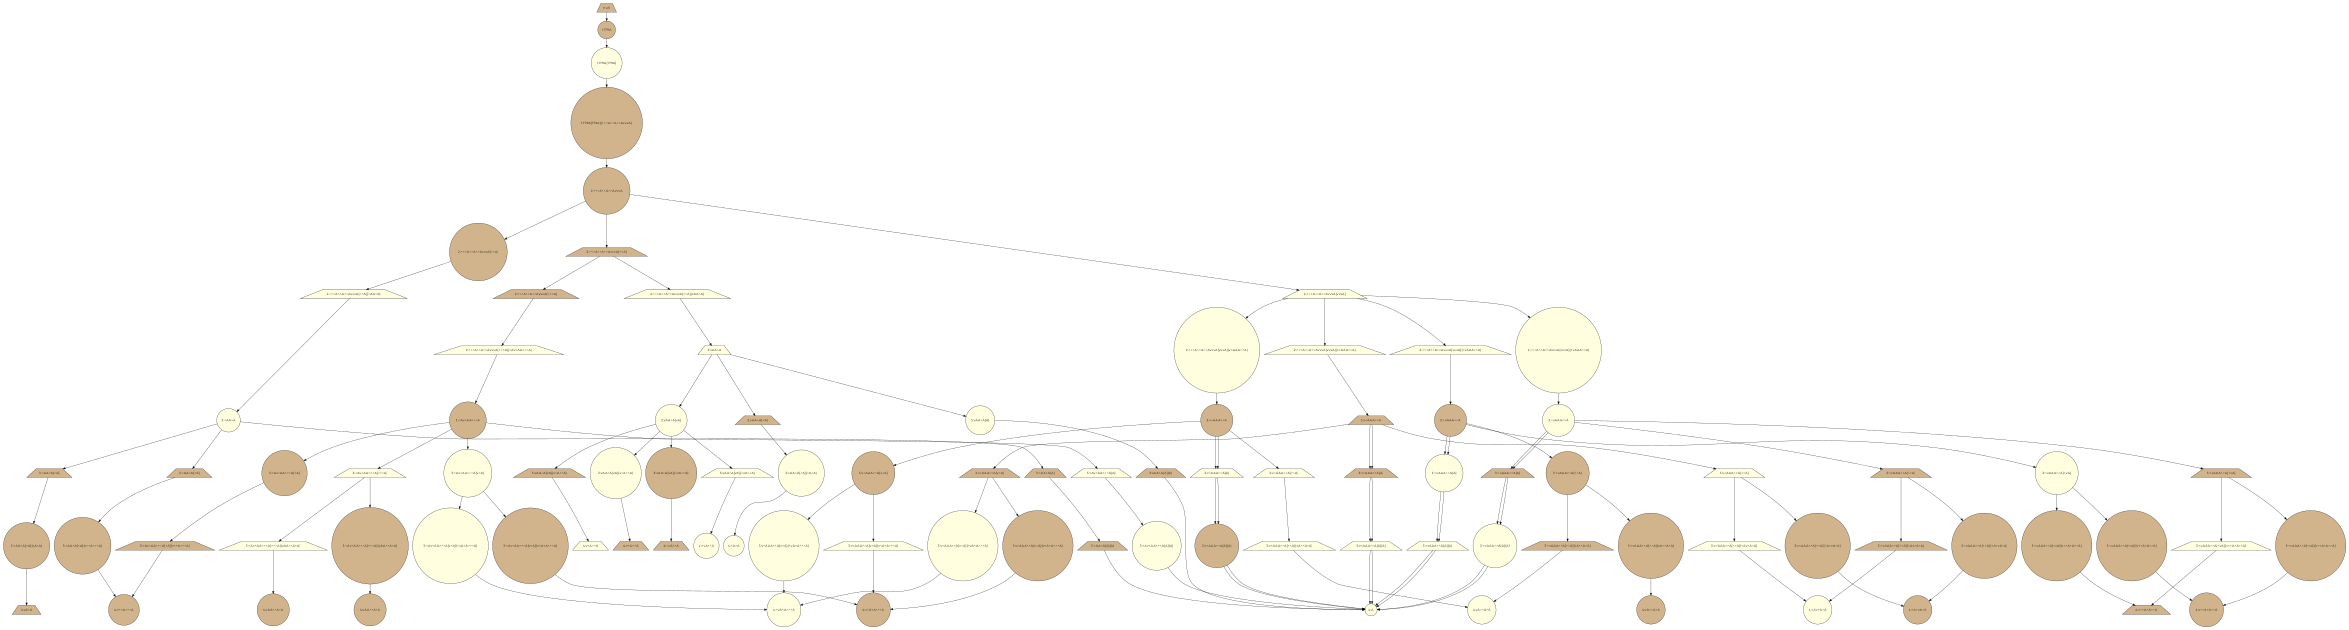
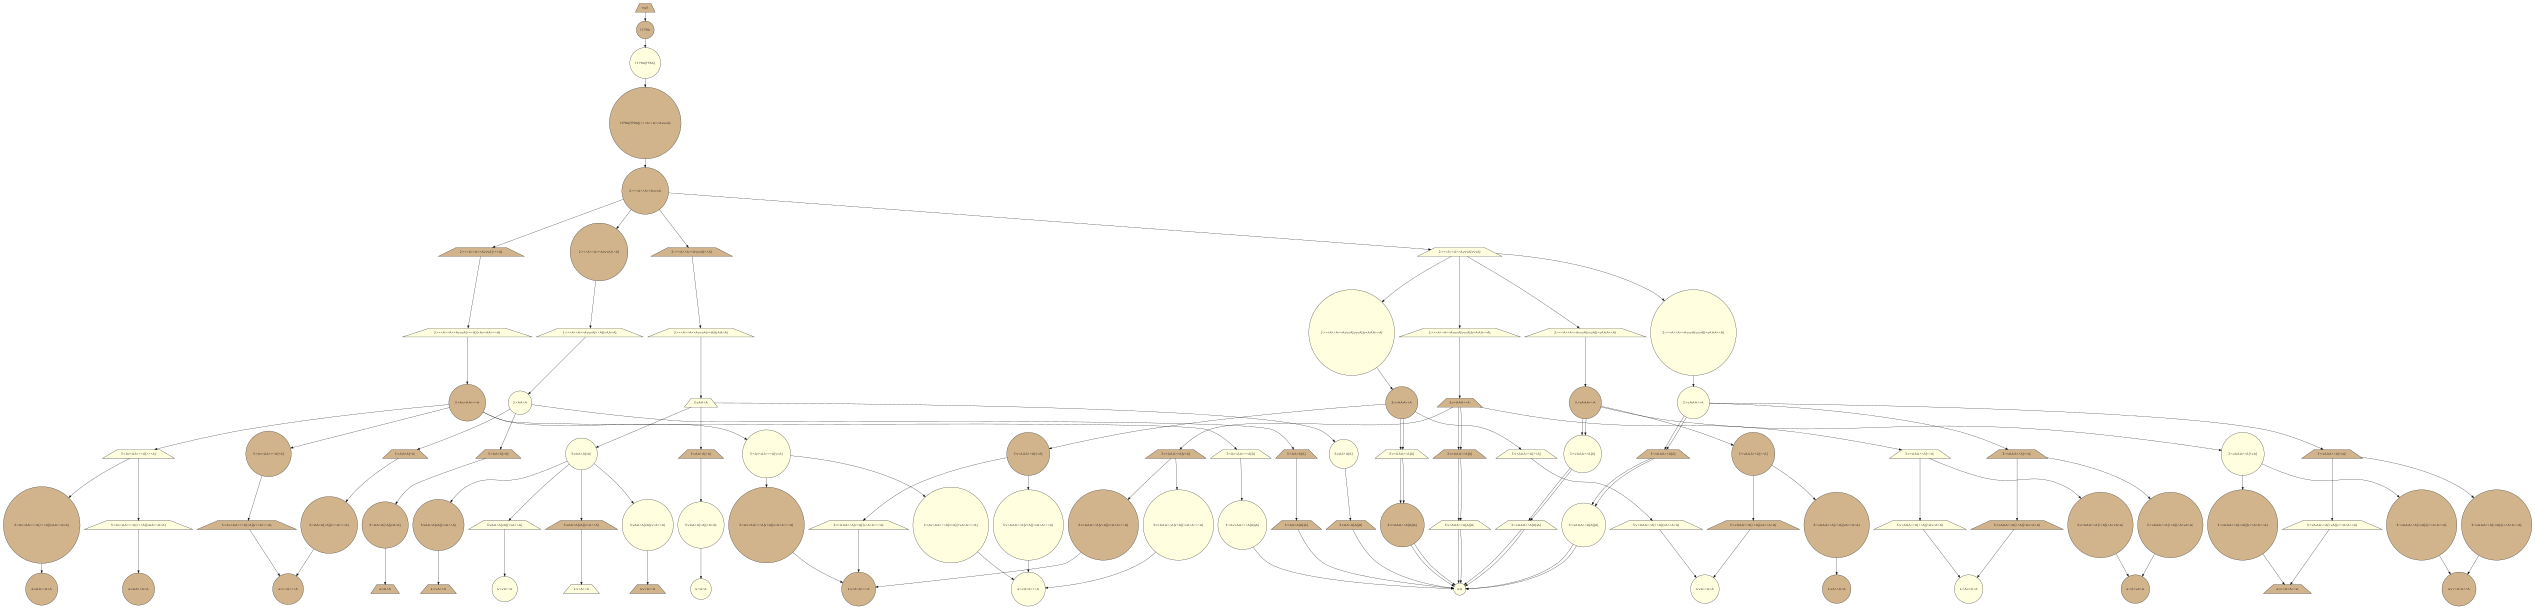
(572, 272) -> (559, 223)
